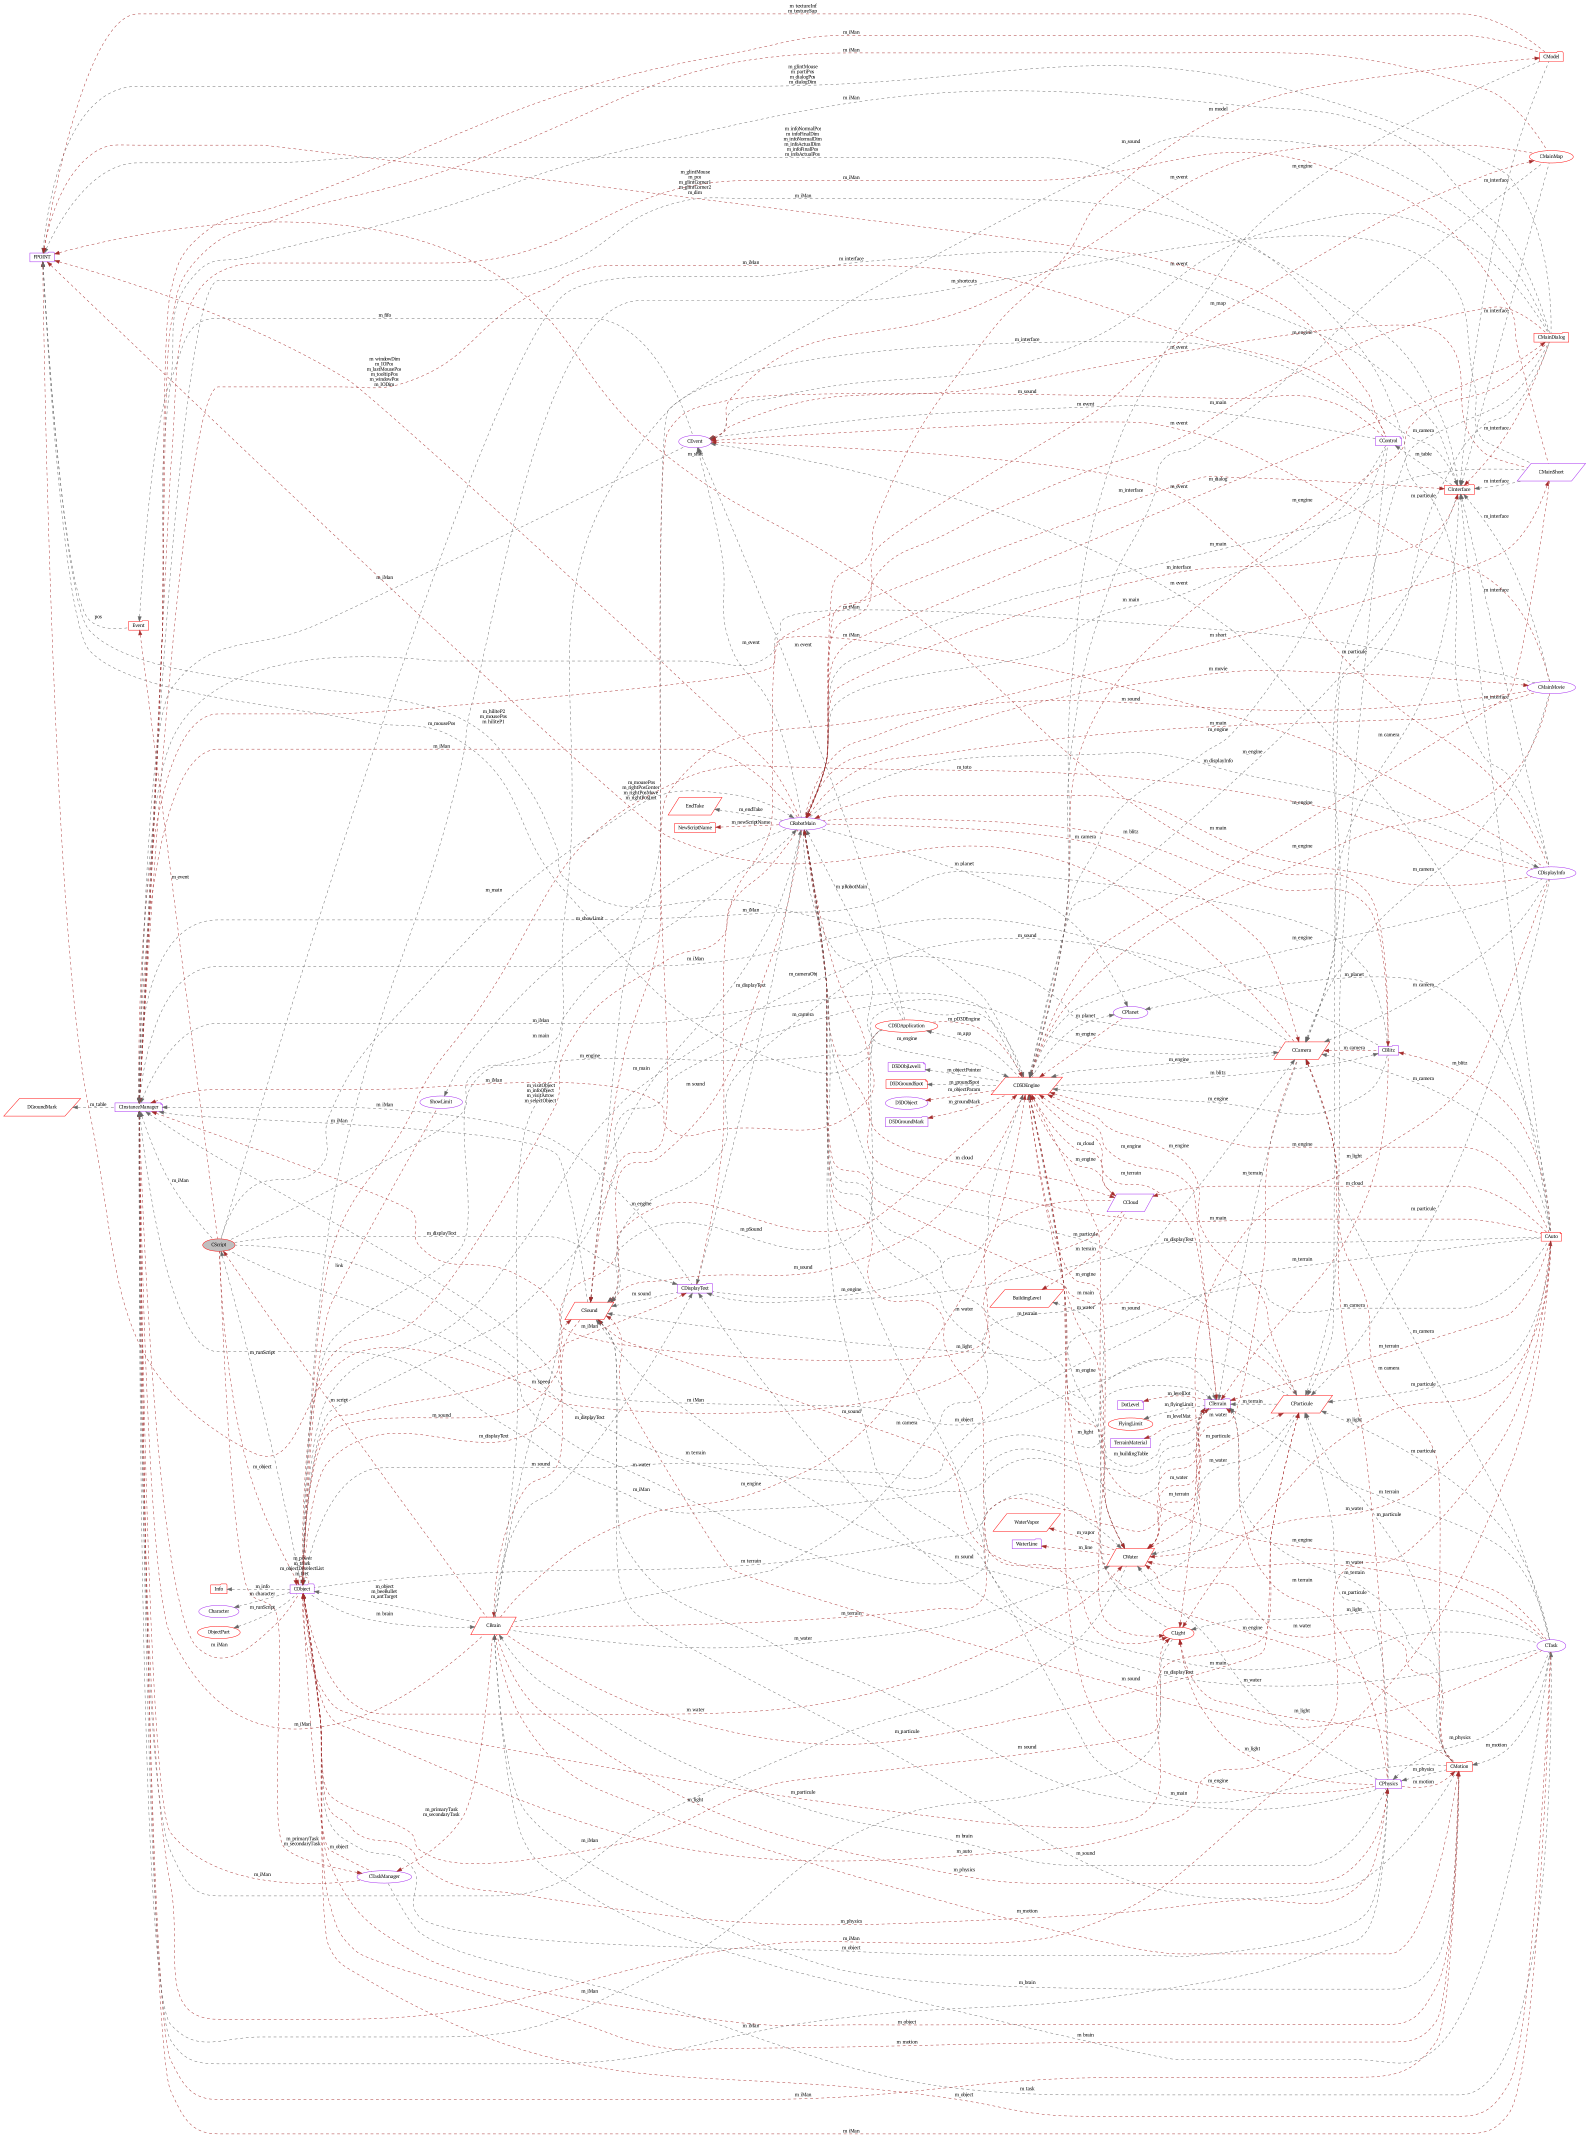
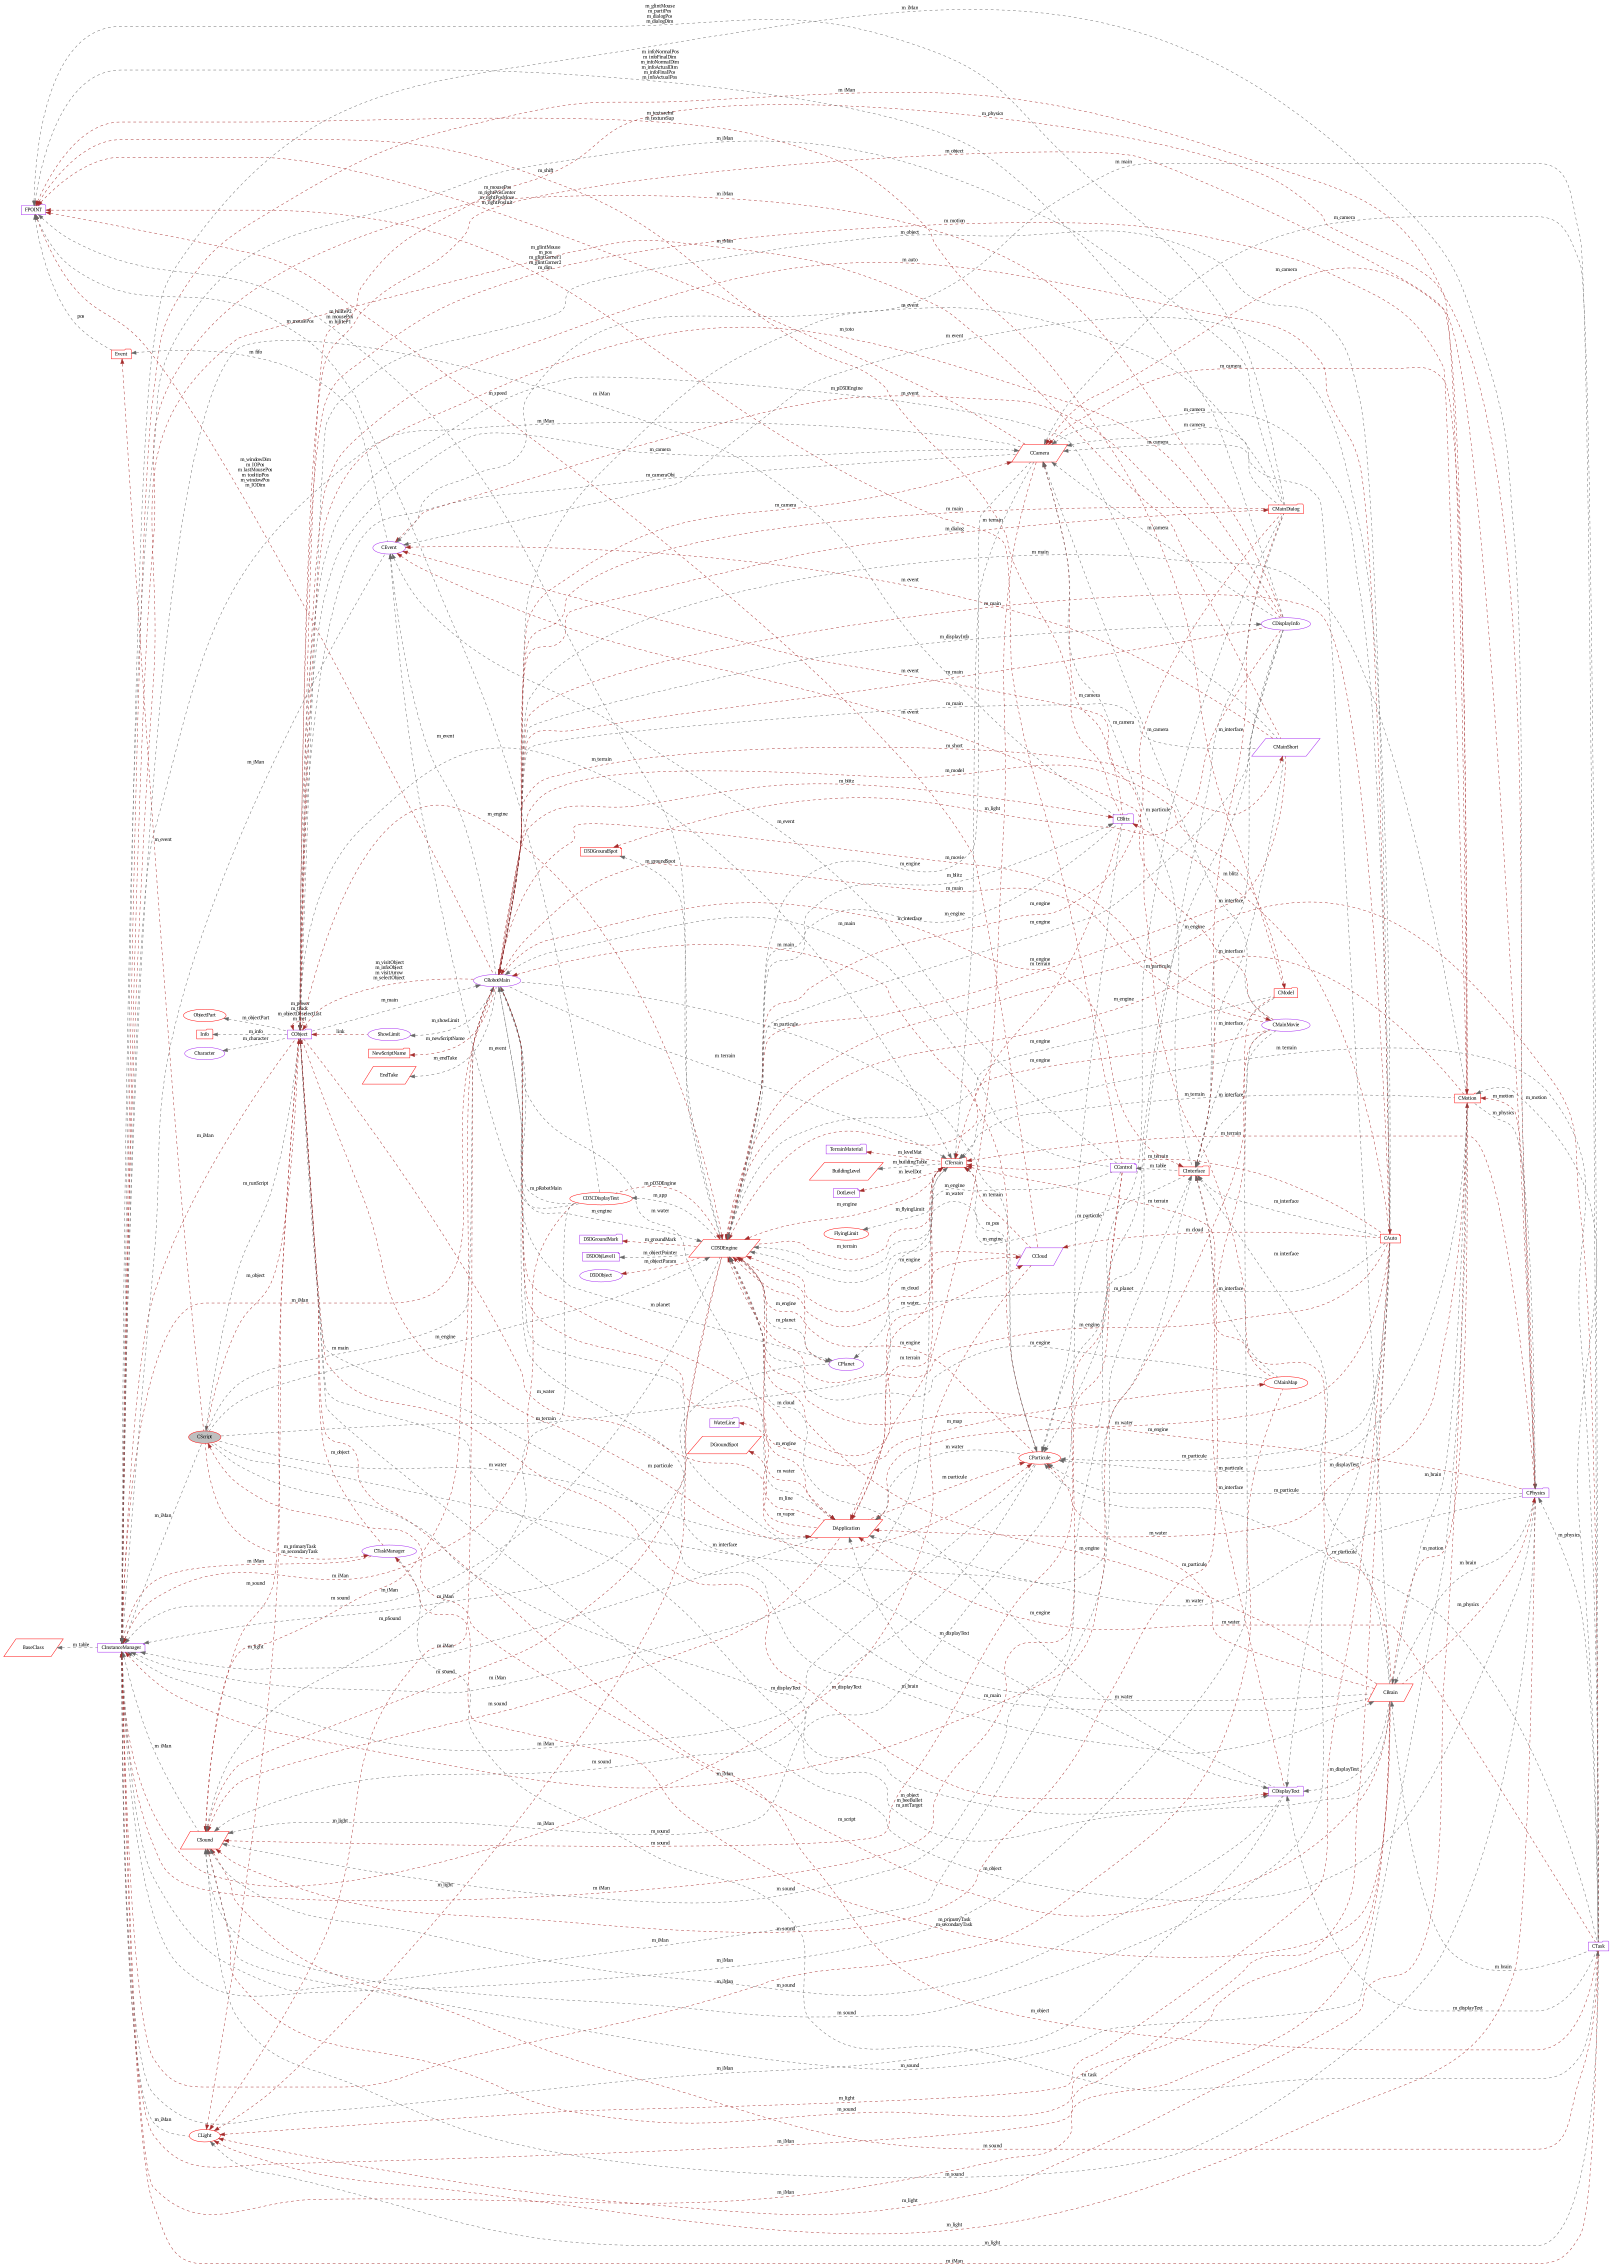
(964, 281) -> (846, 389)
(907, 1026) -> (601, 1199)
(42, 1107) -> (34, 1648)
(1277, 1203) -> (1008, 816)
(1093, 1256) -> (994, 1212)
(1074, 1379) -> none
(1252, 1402) -> (992, 1224)
(1218, 1404) -> (954, 1163)
(1302, 1404) -> (1040, 1458)
(552, 1473) -> (867, 2113)
(1027, 1522) -> (724, 1445)
(1131, 1557) -> (846, 1529)
none -> (526, 1590)
(262, 1608) -> (255, 1018)
(1551, 1646) -> (1599, 1946)
(1388, 1784) -> (1536, 1493)
